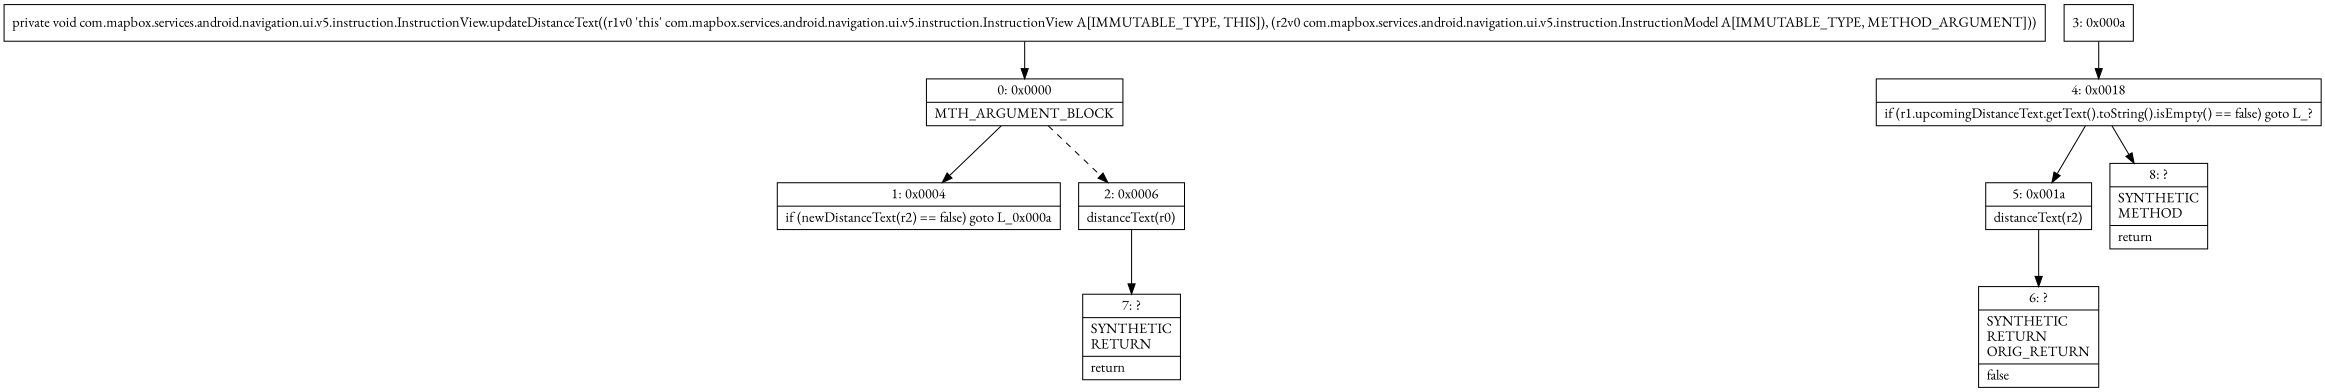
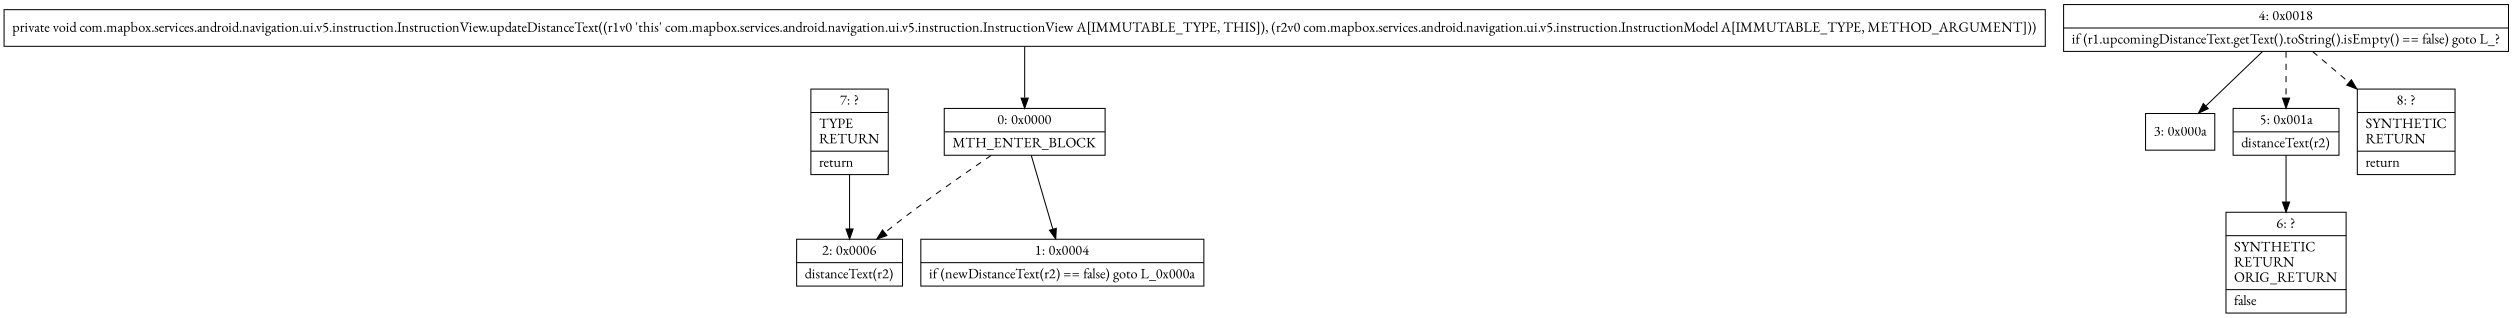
(2099, 55) -> (2234, 79)
(1025, 114) -> (1025, 143)
(2121, 140) -> (2331, 67)
(2071, 150) -> (2286, 75)
(2151, 213) -> (2396, 139)
(1132, 217) -> (850, 274)
(1132, 257) -> (850, 202)
(1132, 329) -> (836, 124)
